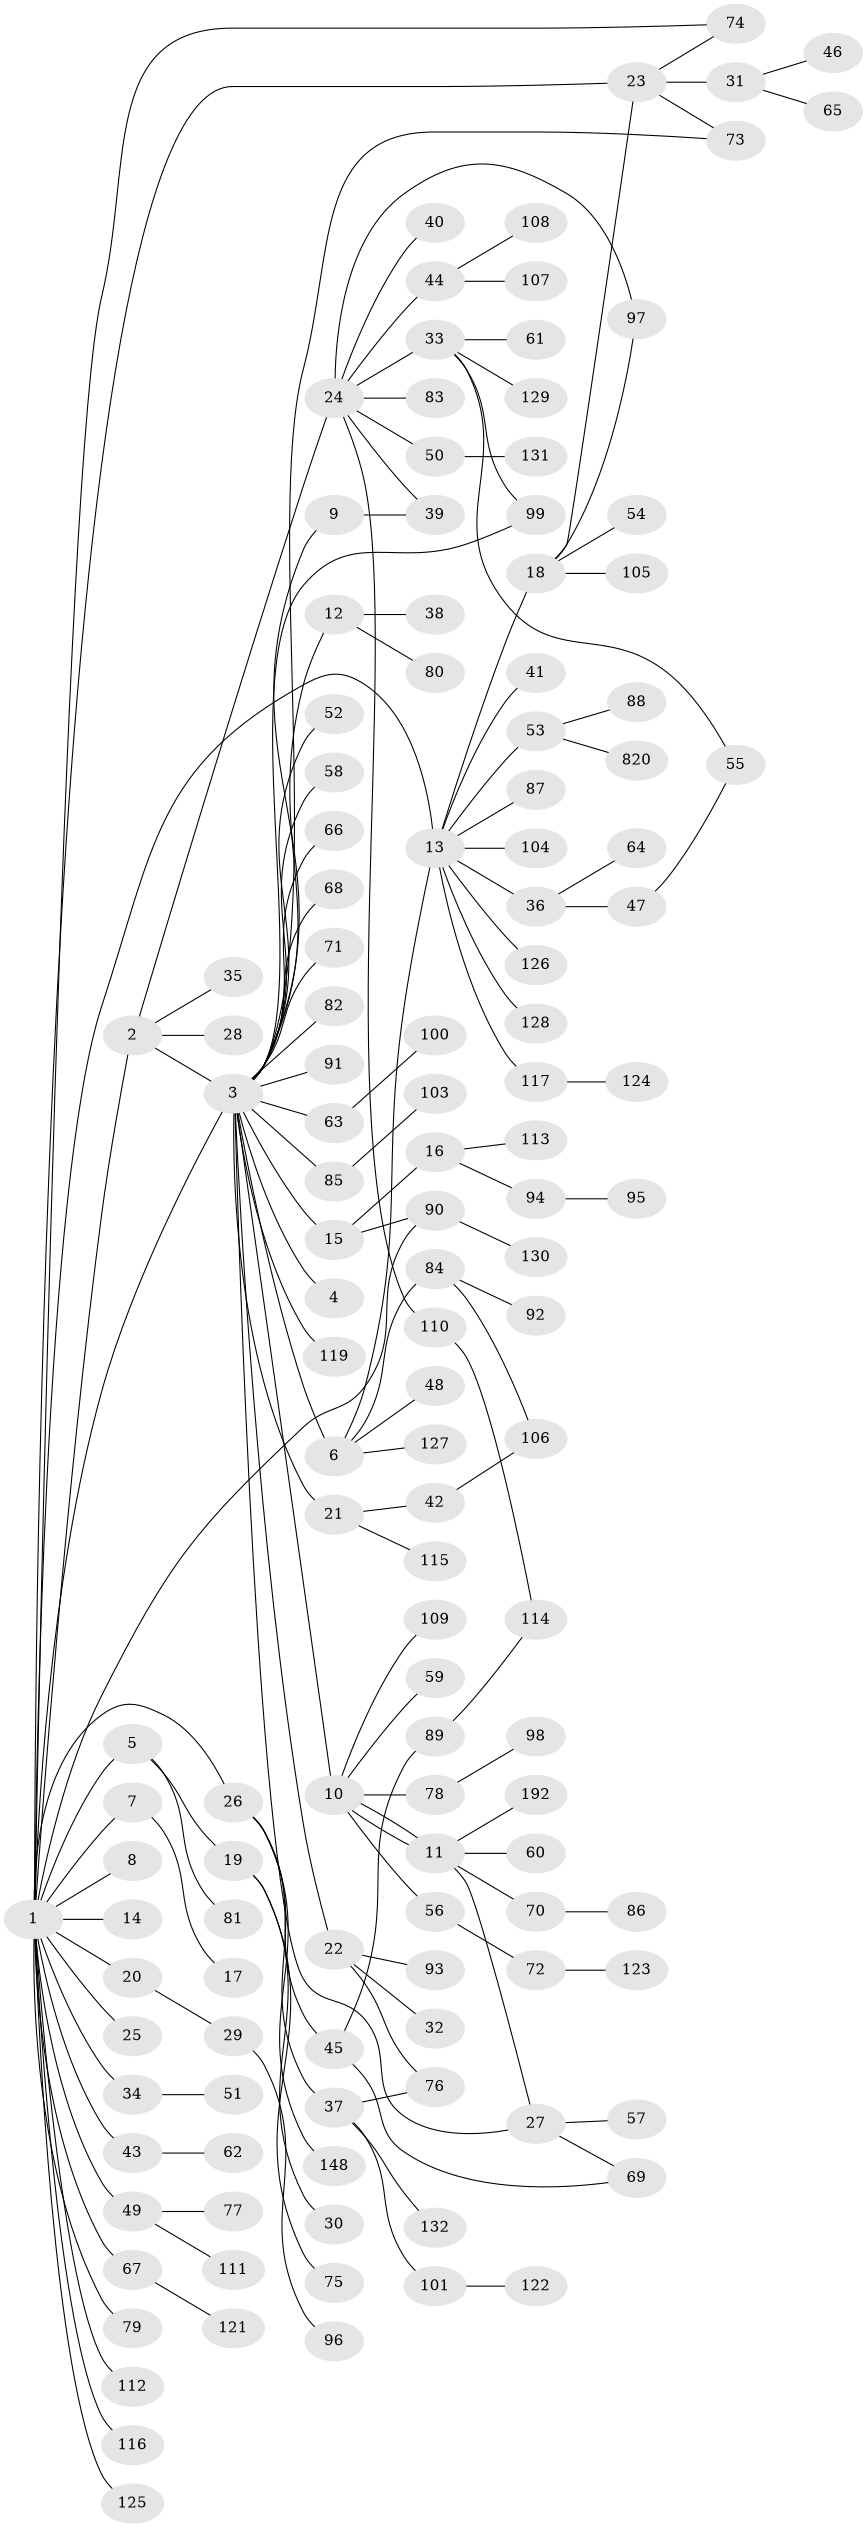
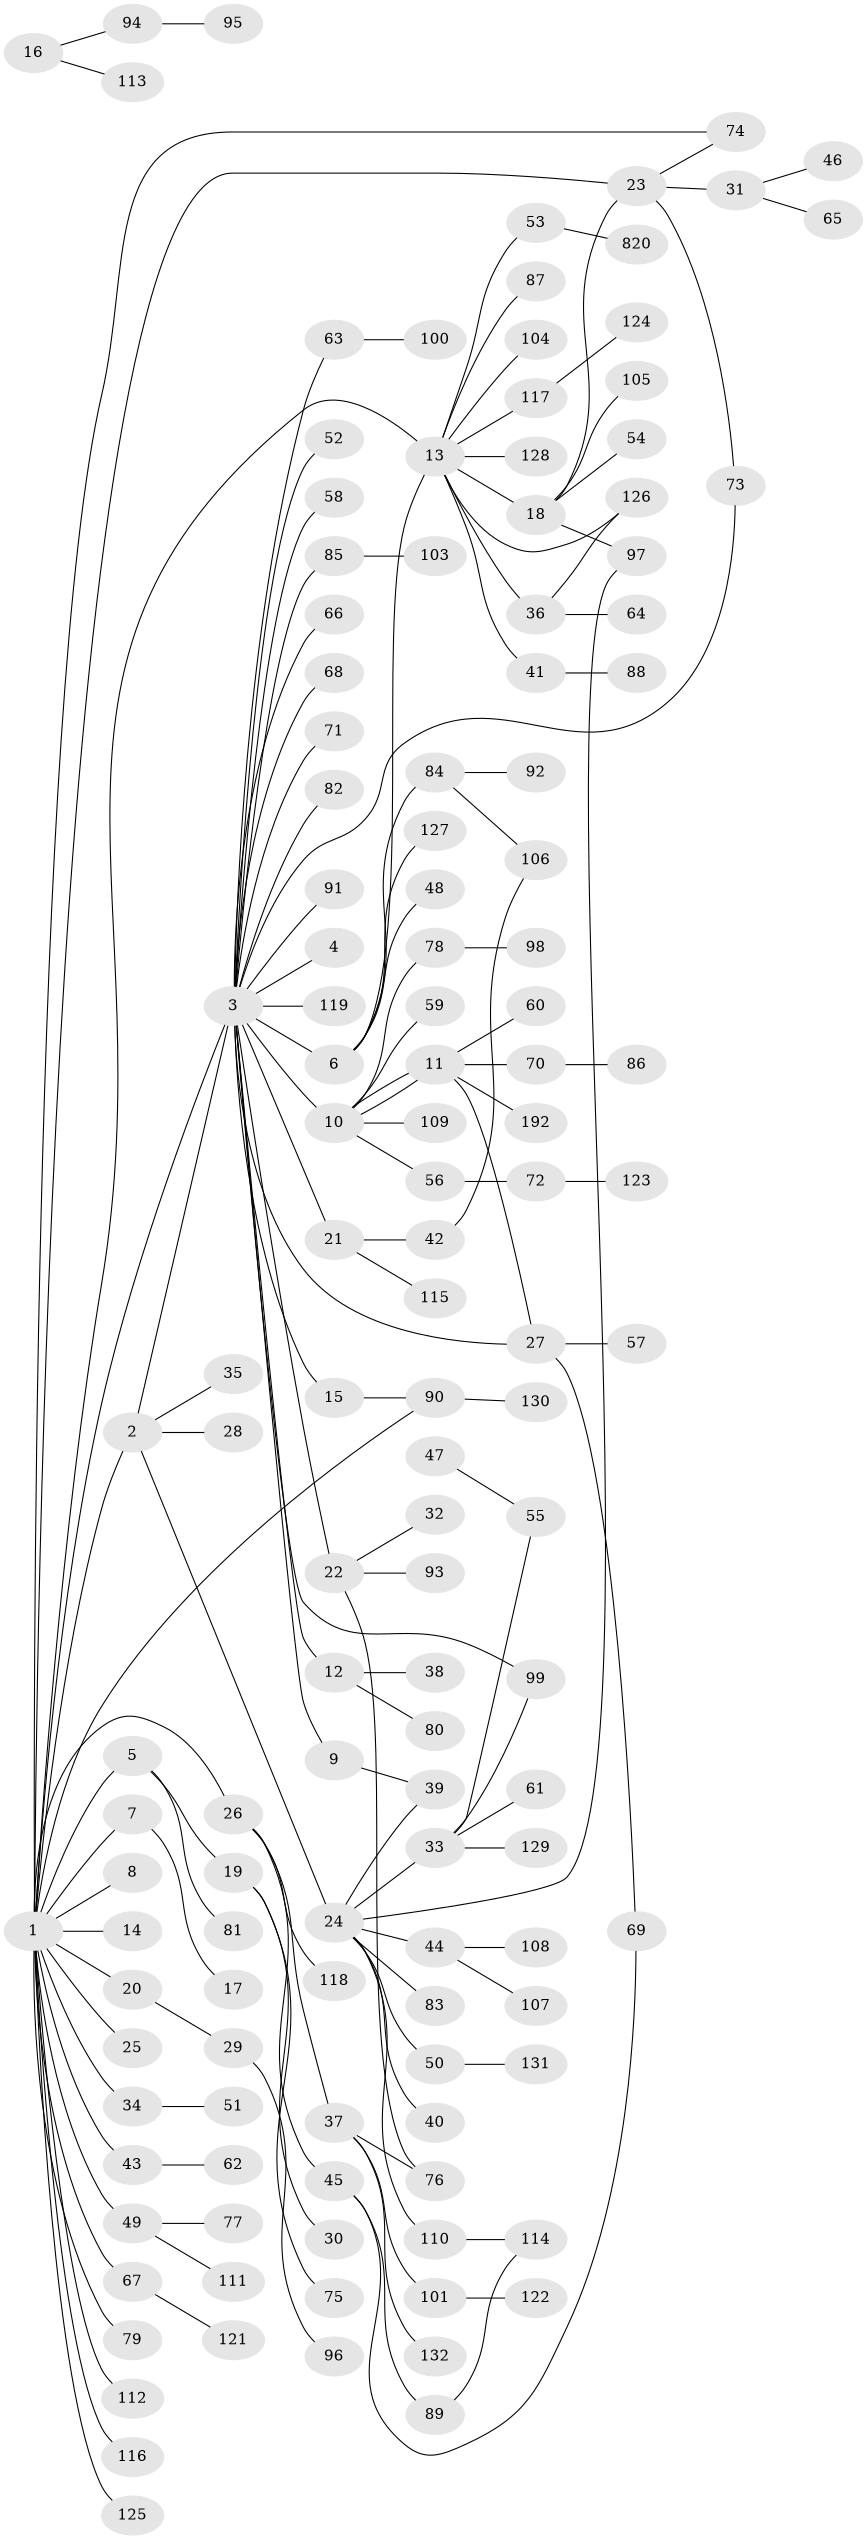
(586, 717) -> (584, 673)
(587, 907) -> (585, 555)
(373, 1206) -> none
(334, 2166) -> (334, 1981)
